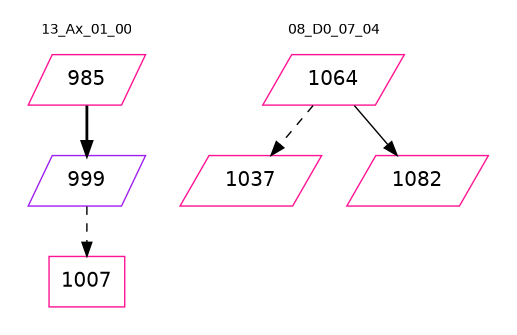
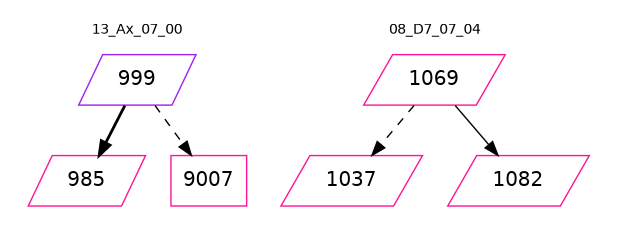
(87, 30) -> (137, 30)
(334, 30) -> (435, 30)
(334, 80) -> (434, 80)
(87, 123) -> (115, 124)
(87, 282) -> (209, 181)
